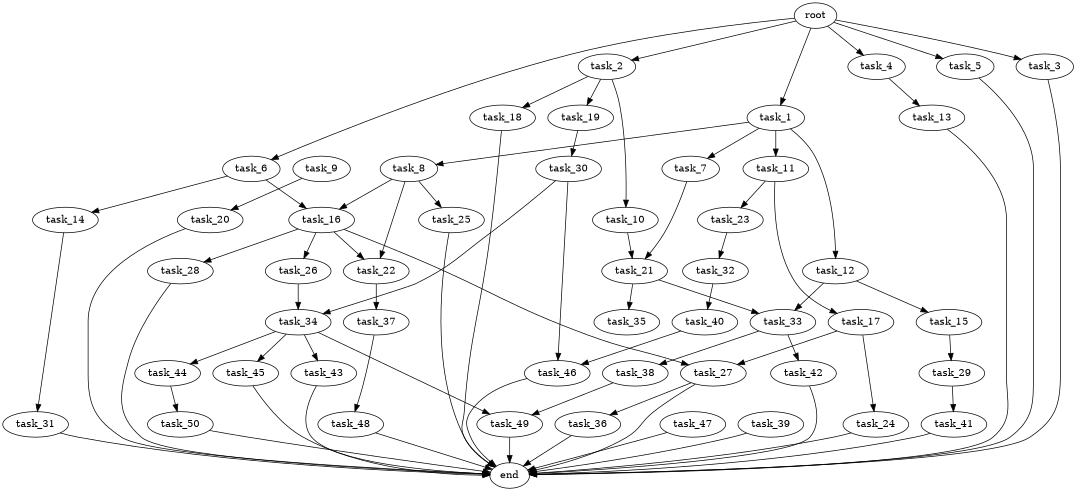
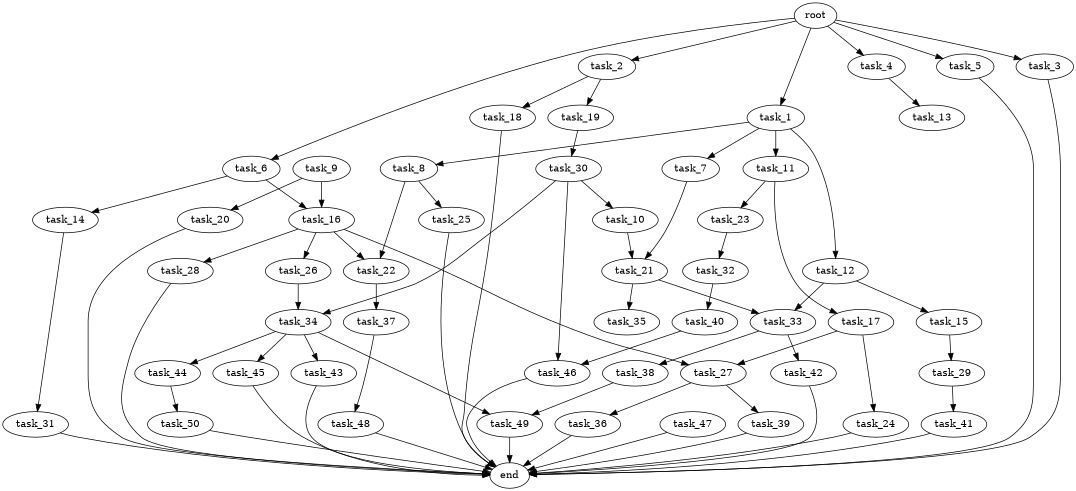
(624, 133) -> (594, 192)
(369, 192) -> (322, 191)
(990, 438) -> none
(622, 440) -> (739, 397)
